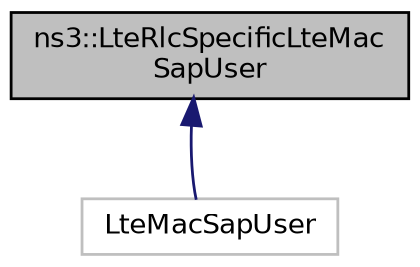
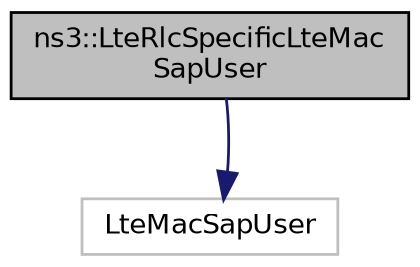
(192, 163) -> (229, 135)
